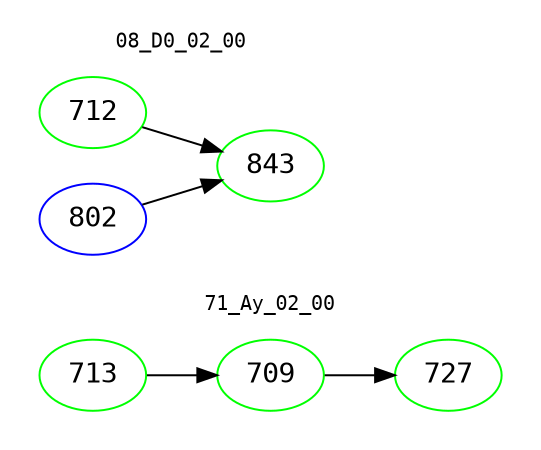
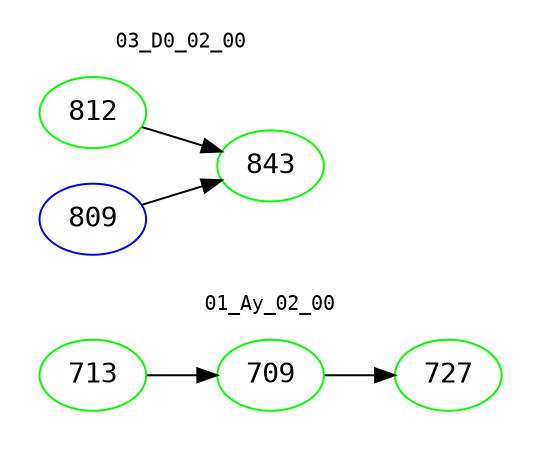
(182, 42) -> (182, 42)
(93, 113) -> (93, 113)
(93, 219) -> (93, 219)
(271, 305) -> (271, 305)
